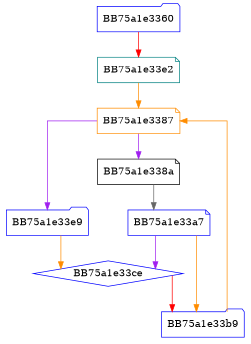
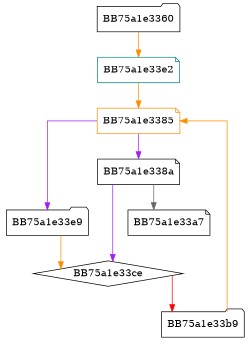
(139, 19) -> (139, 19)
(139, 41) -> (139, 41)
(139, 121) -> (139, 121)
(47, 223) -> (47, 223)
(169, 223) -> (169, 223)
(155, 249) -> (113, 220)
(196, 270) -> none
(108, 274) -> (108, 274)
(203, 324) -> (203, 324)
